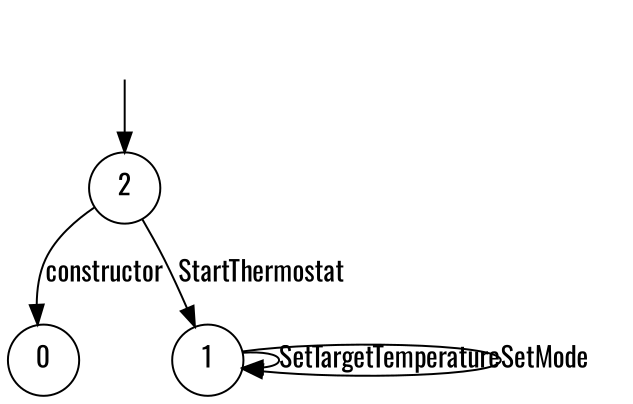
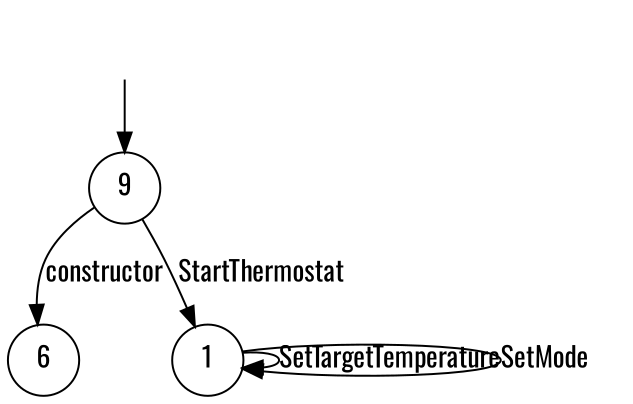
(125, 188) -> (125, 188)
(44, 360) -> (44, 360)
